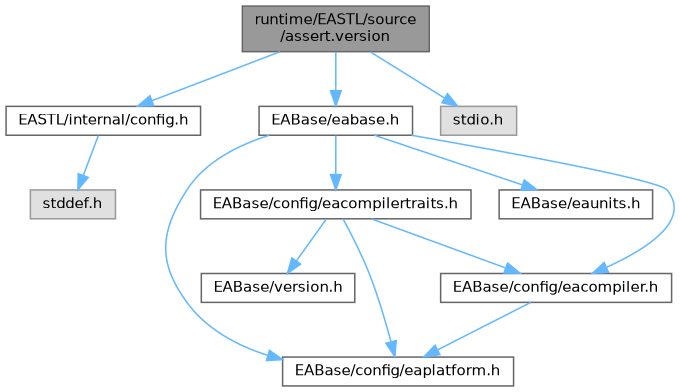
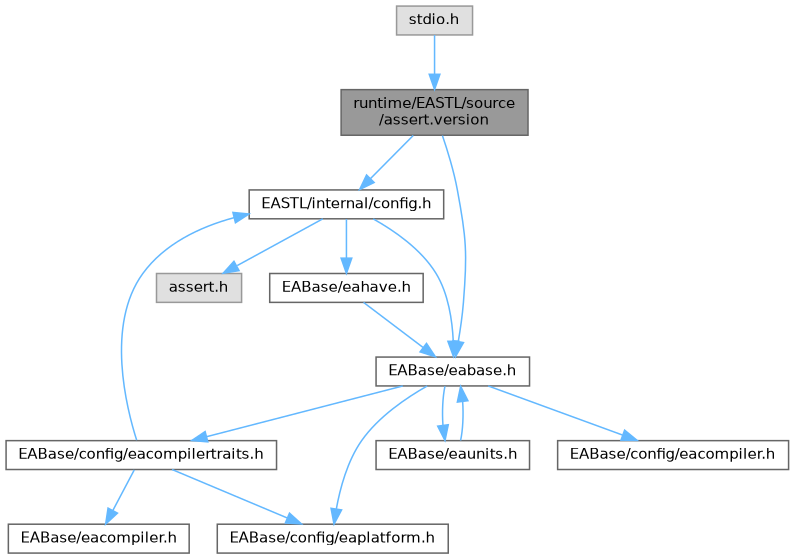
(408, 75) -> (435, 55)
(73, 204) -> (199, 288)
(438, 243) -> (129, 302)
none -> (432, 268)
(278, 288) -> (99, 539)
none -> (346, 288)
(484, 326) -> none
none -> (463, 421)
